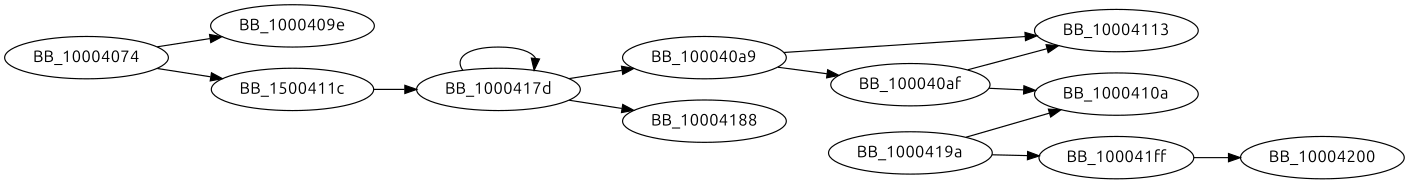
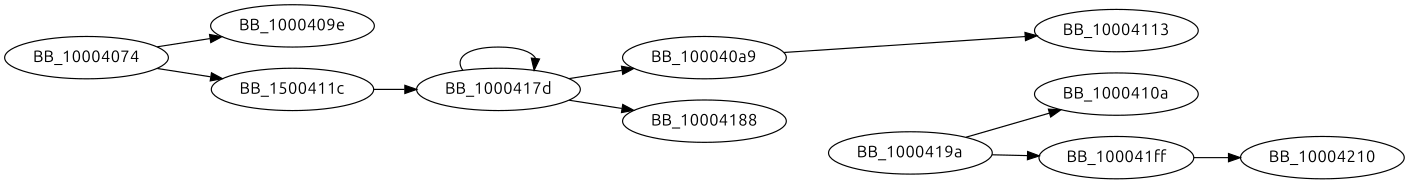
(910, 85) -> none
(1322, 158) -> (1322, 158)
